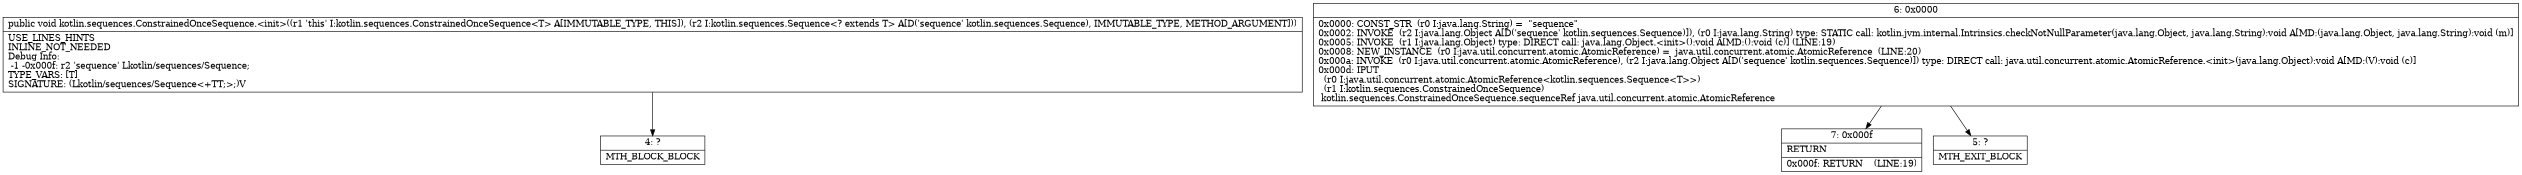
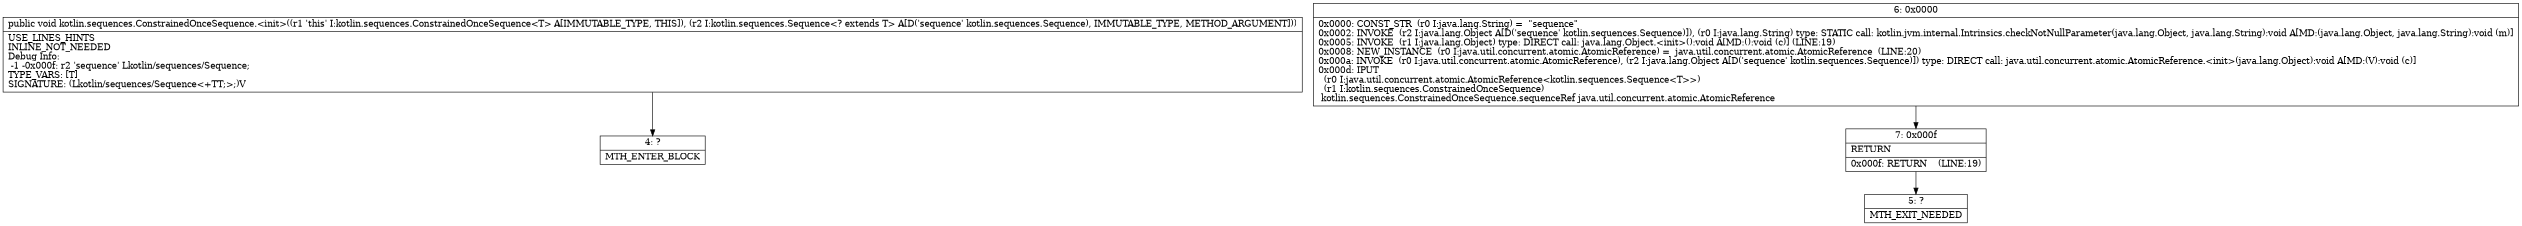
(1959, 118) -> (1916, 180)
(653, 157) -> (653, 157)
(1980, 157) -> (1916, 215)
